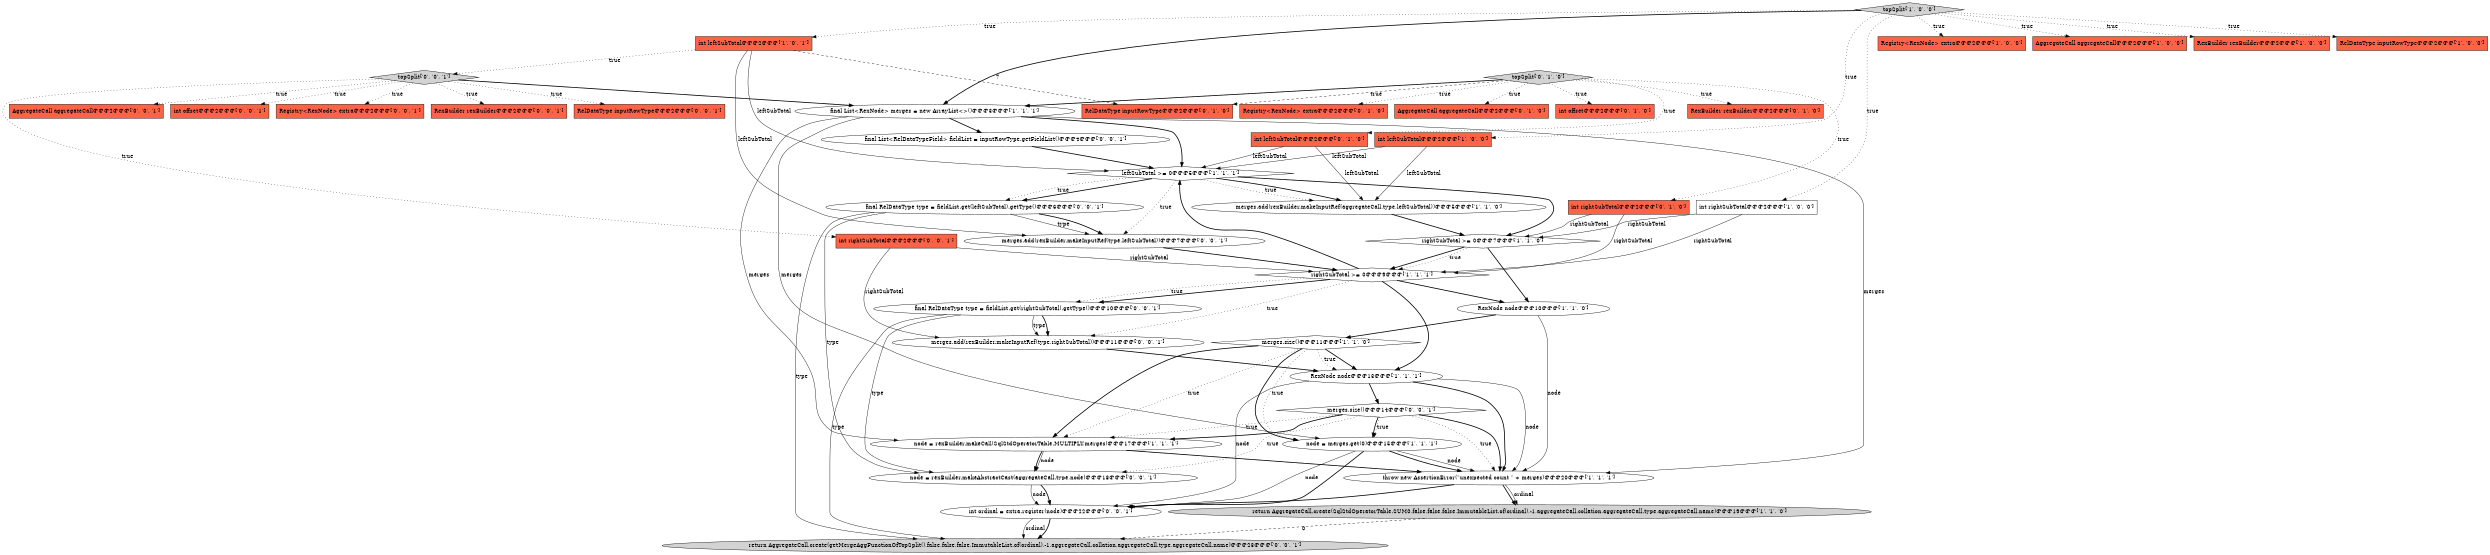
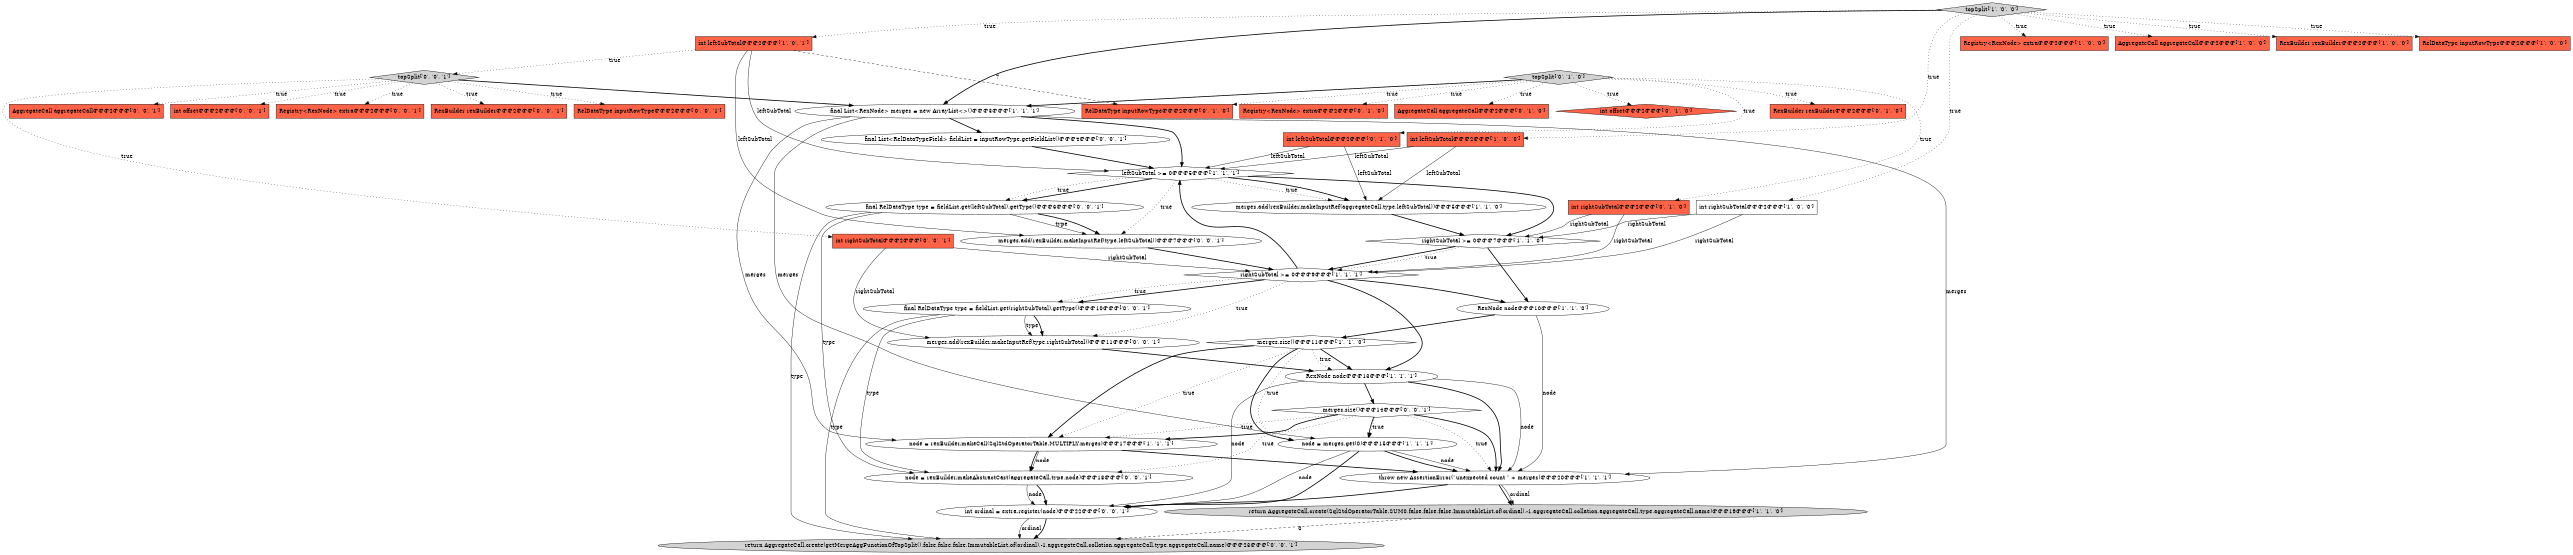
(1372, 92) -> (1382, 92)
(1605, 111) -> (1646, 111)
